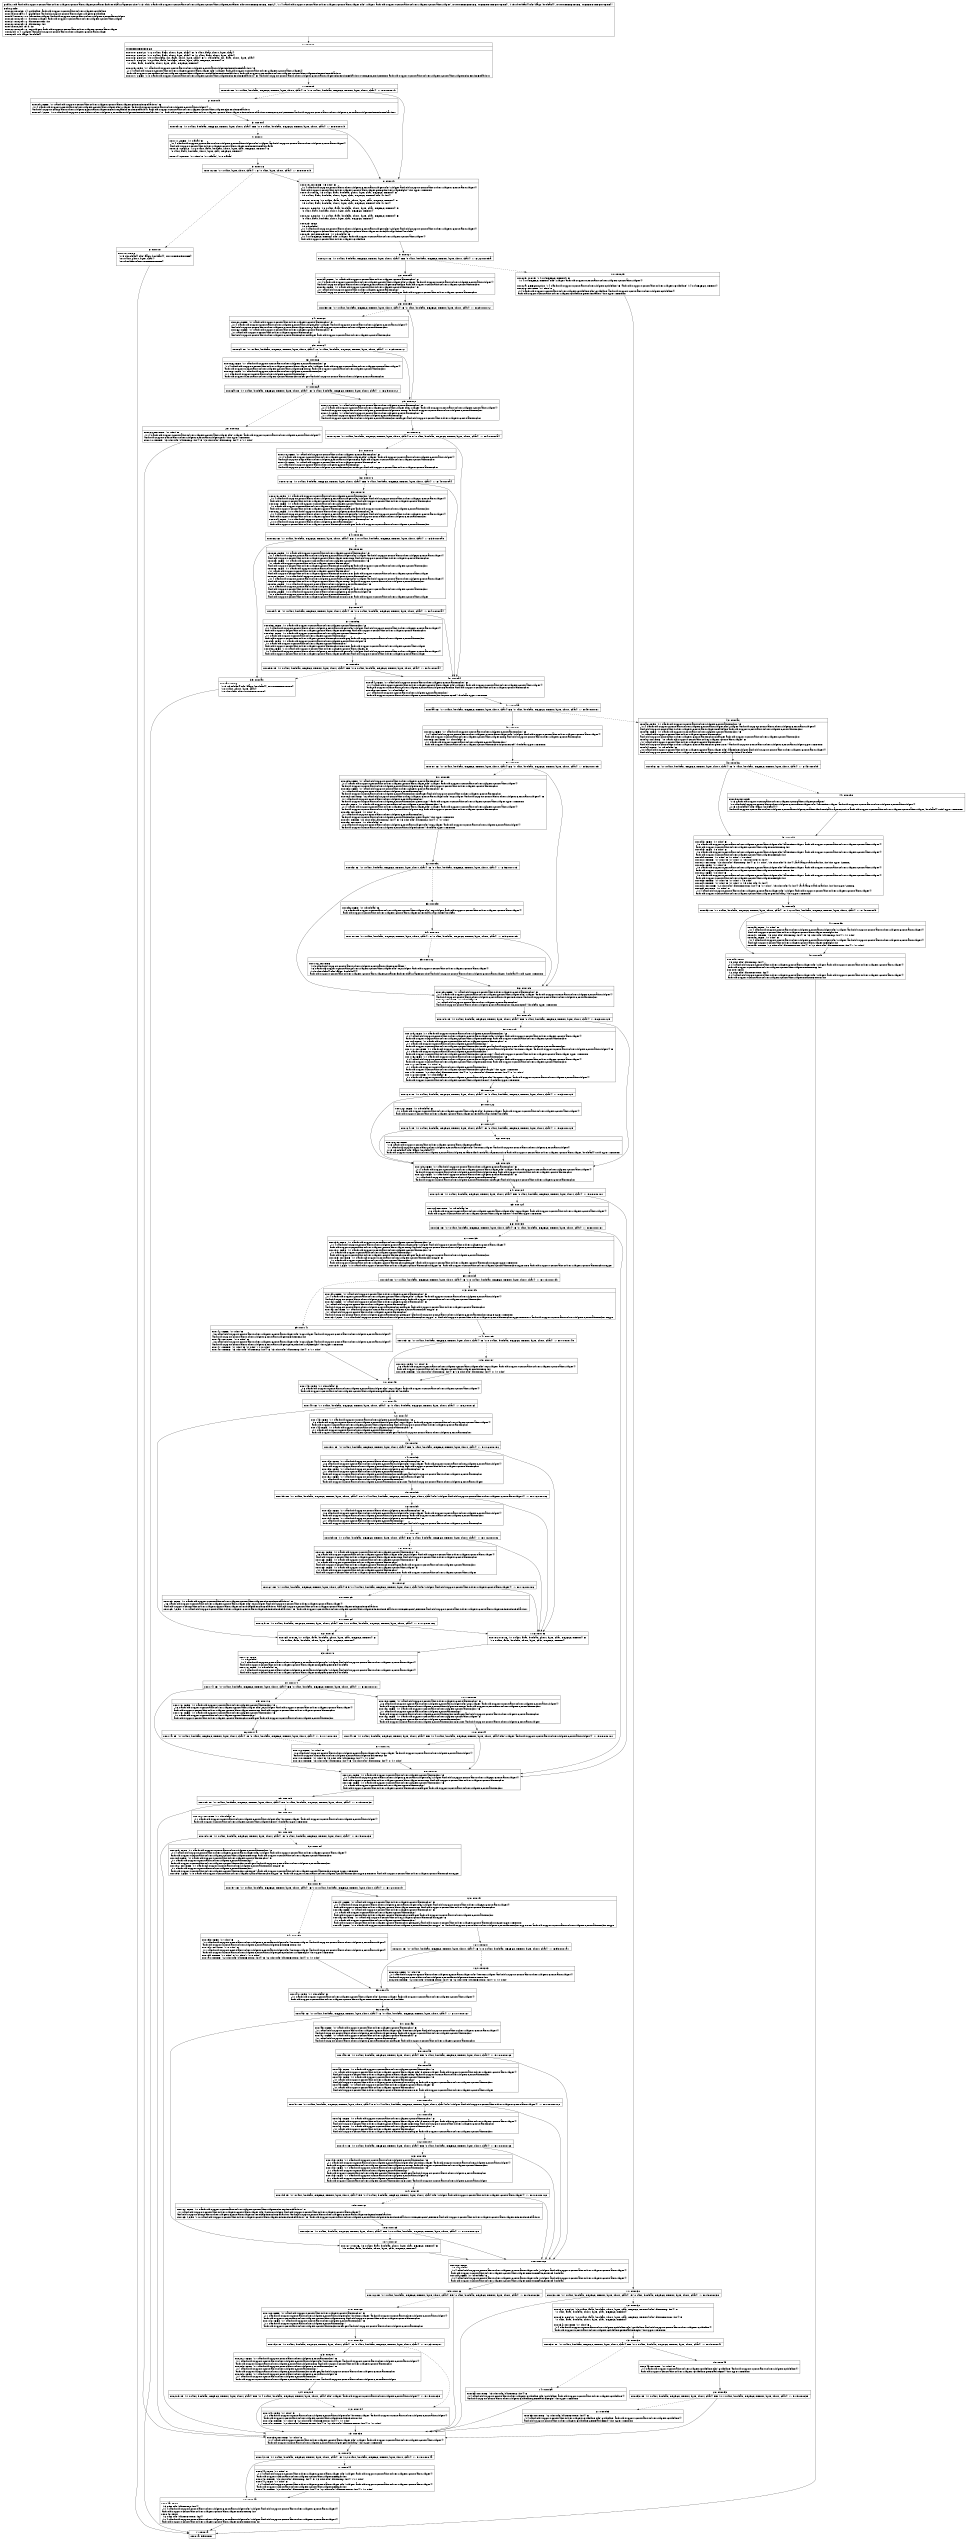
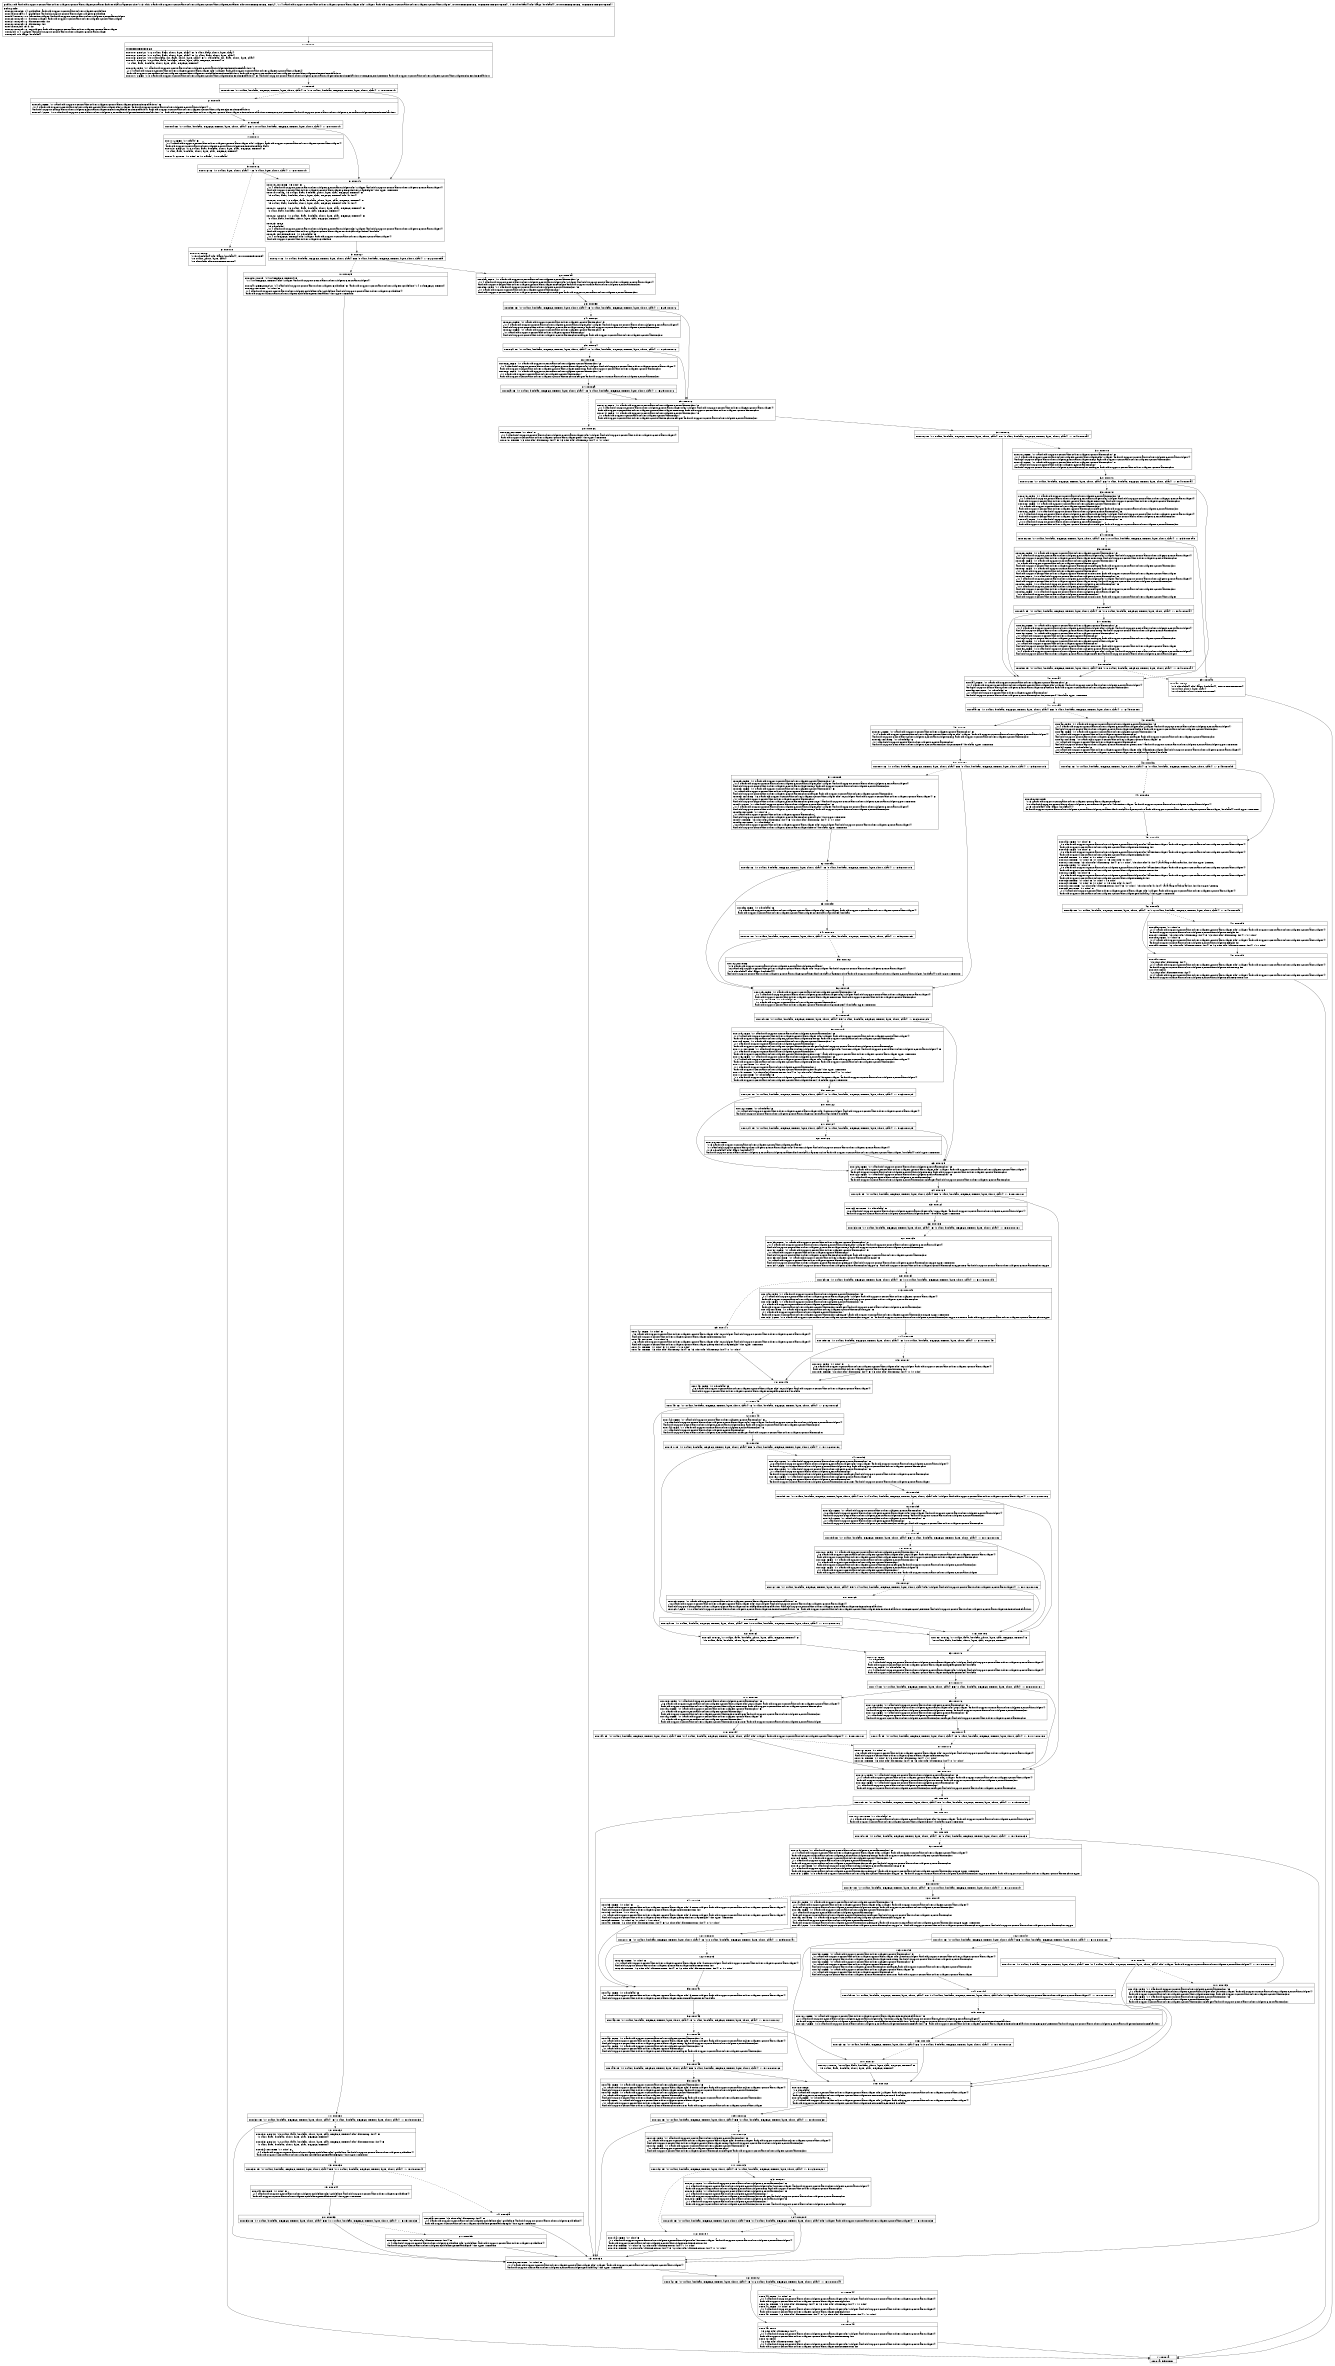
(414, 355) -> (689, 339)
(620, 1524) -> none
(425, 2094) -> (1079, 1950)
